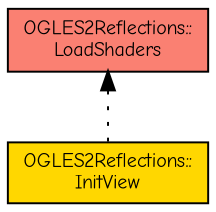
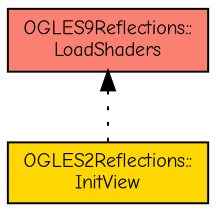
(108, 40) -> (108, 40)
